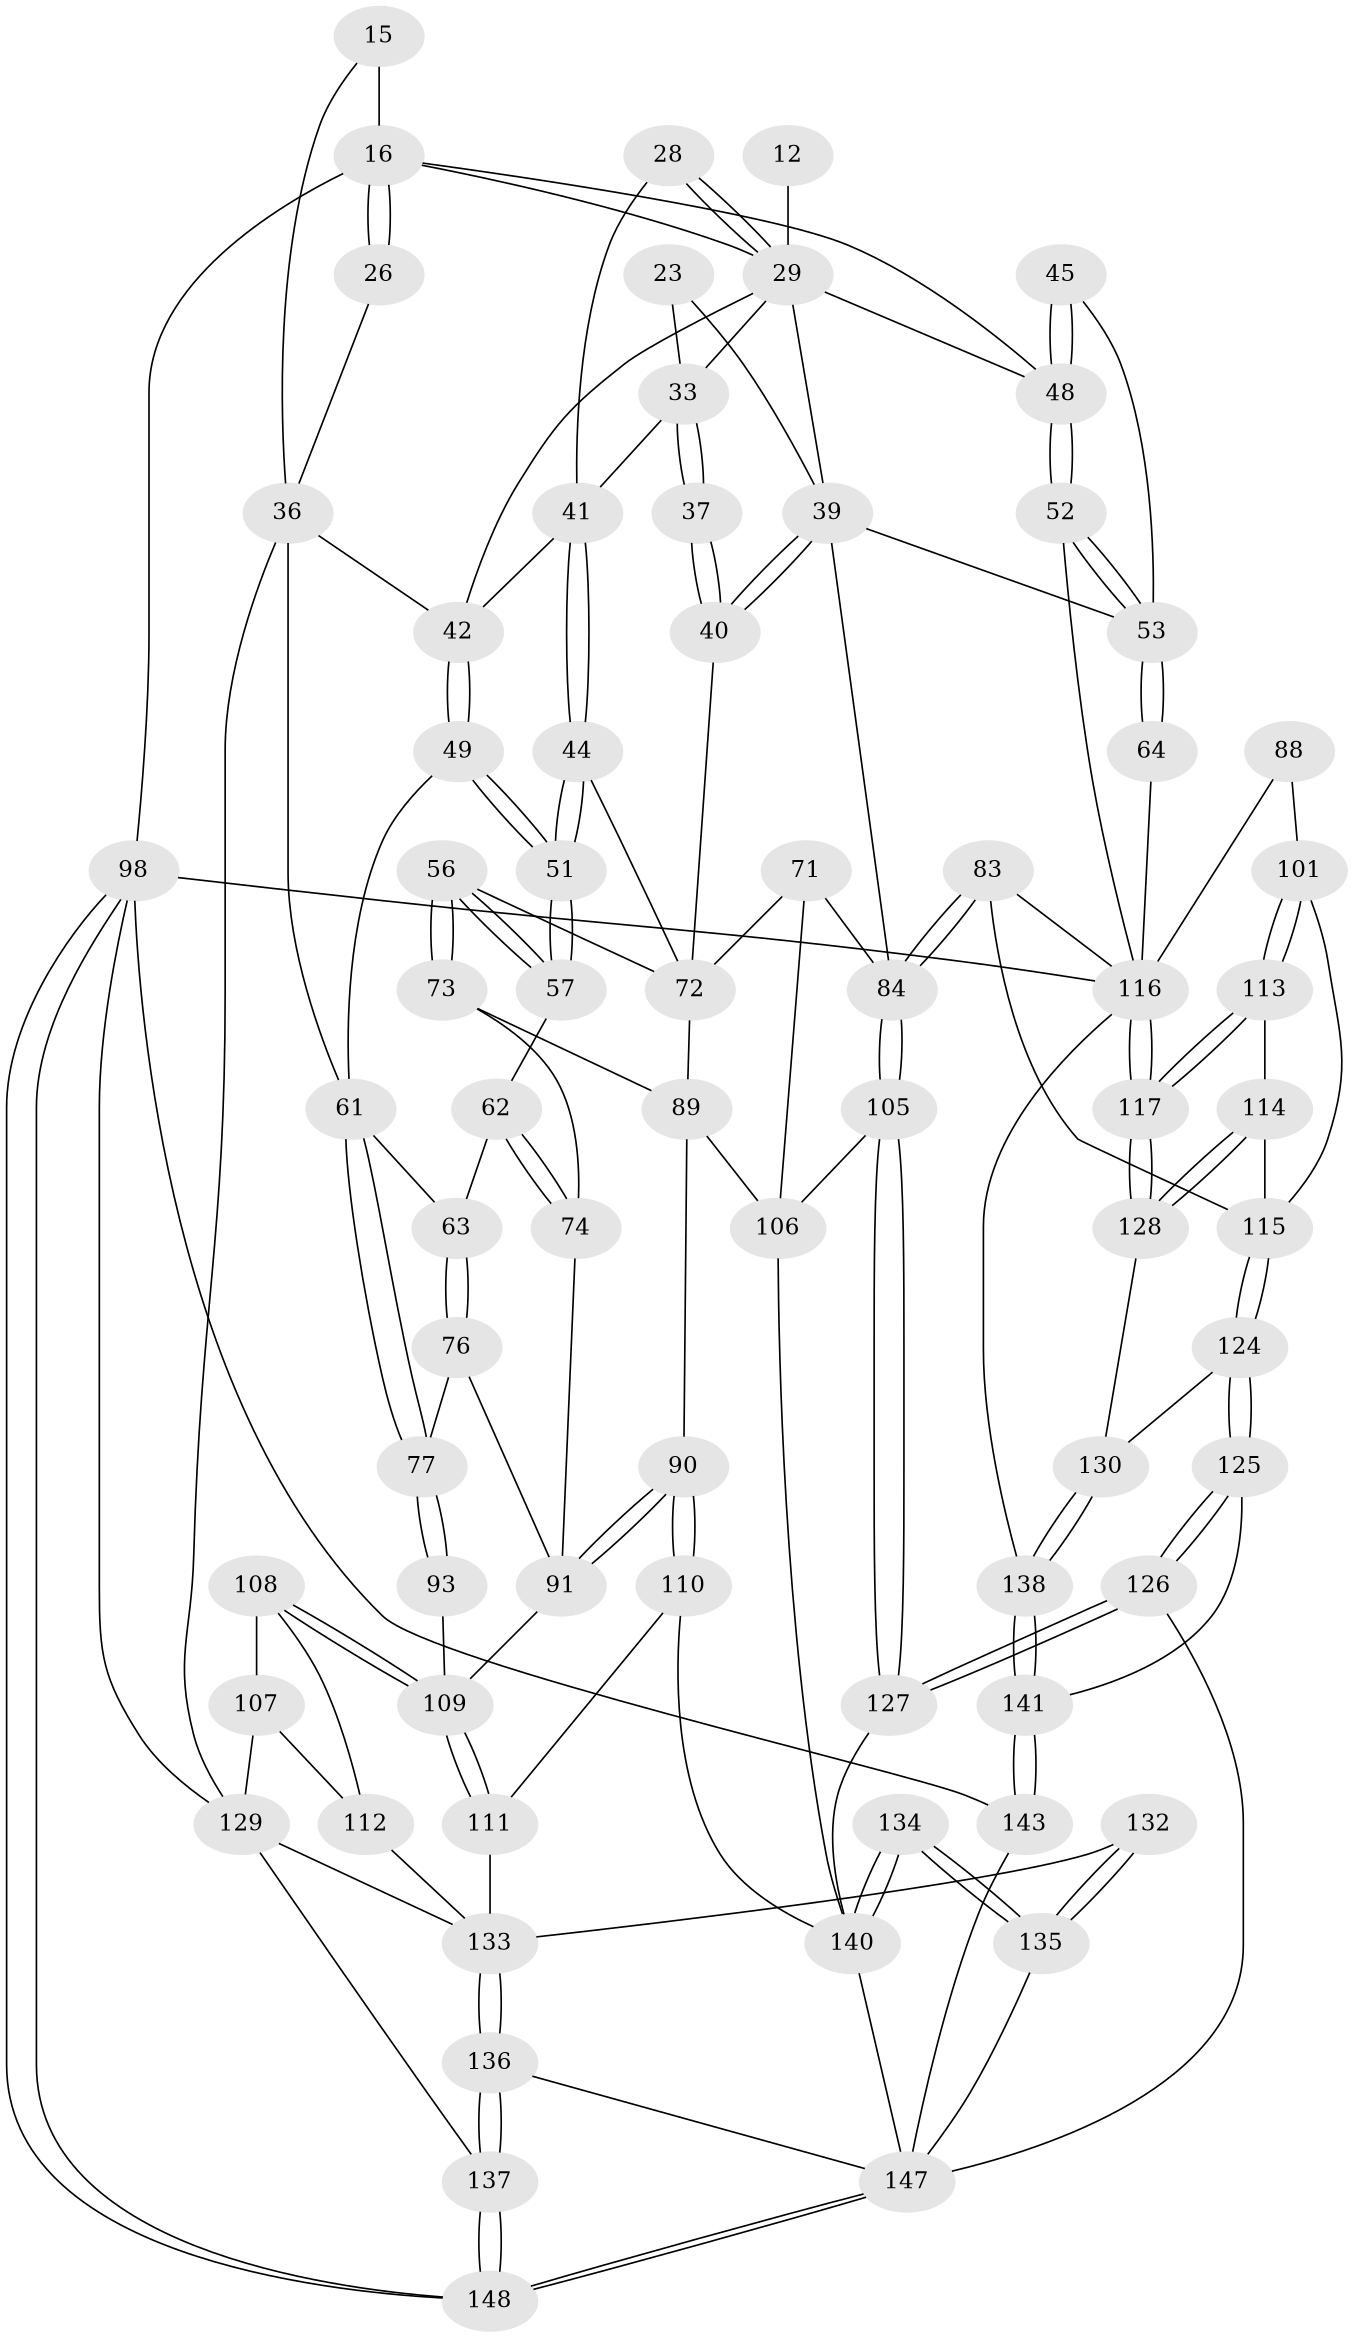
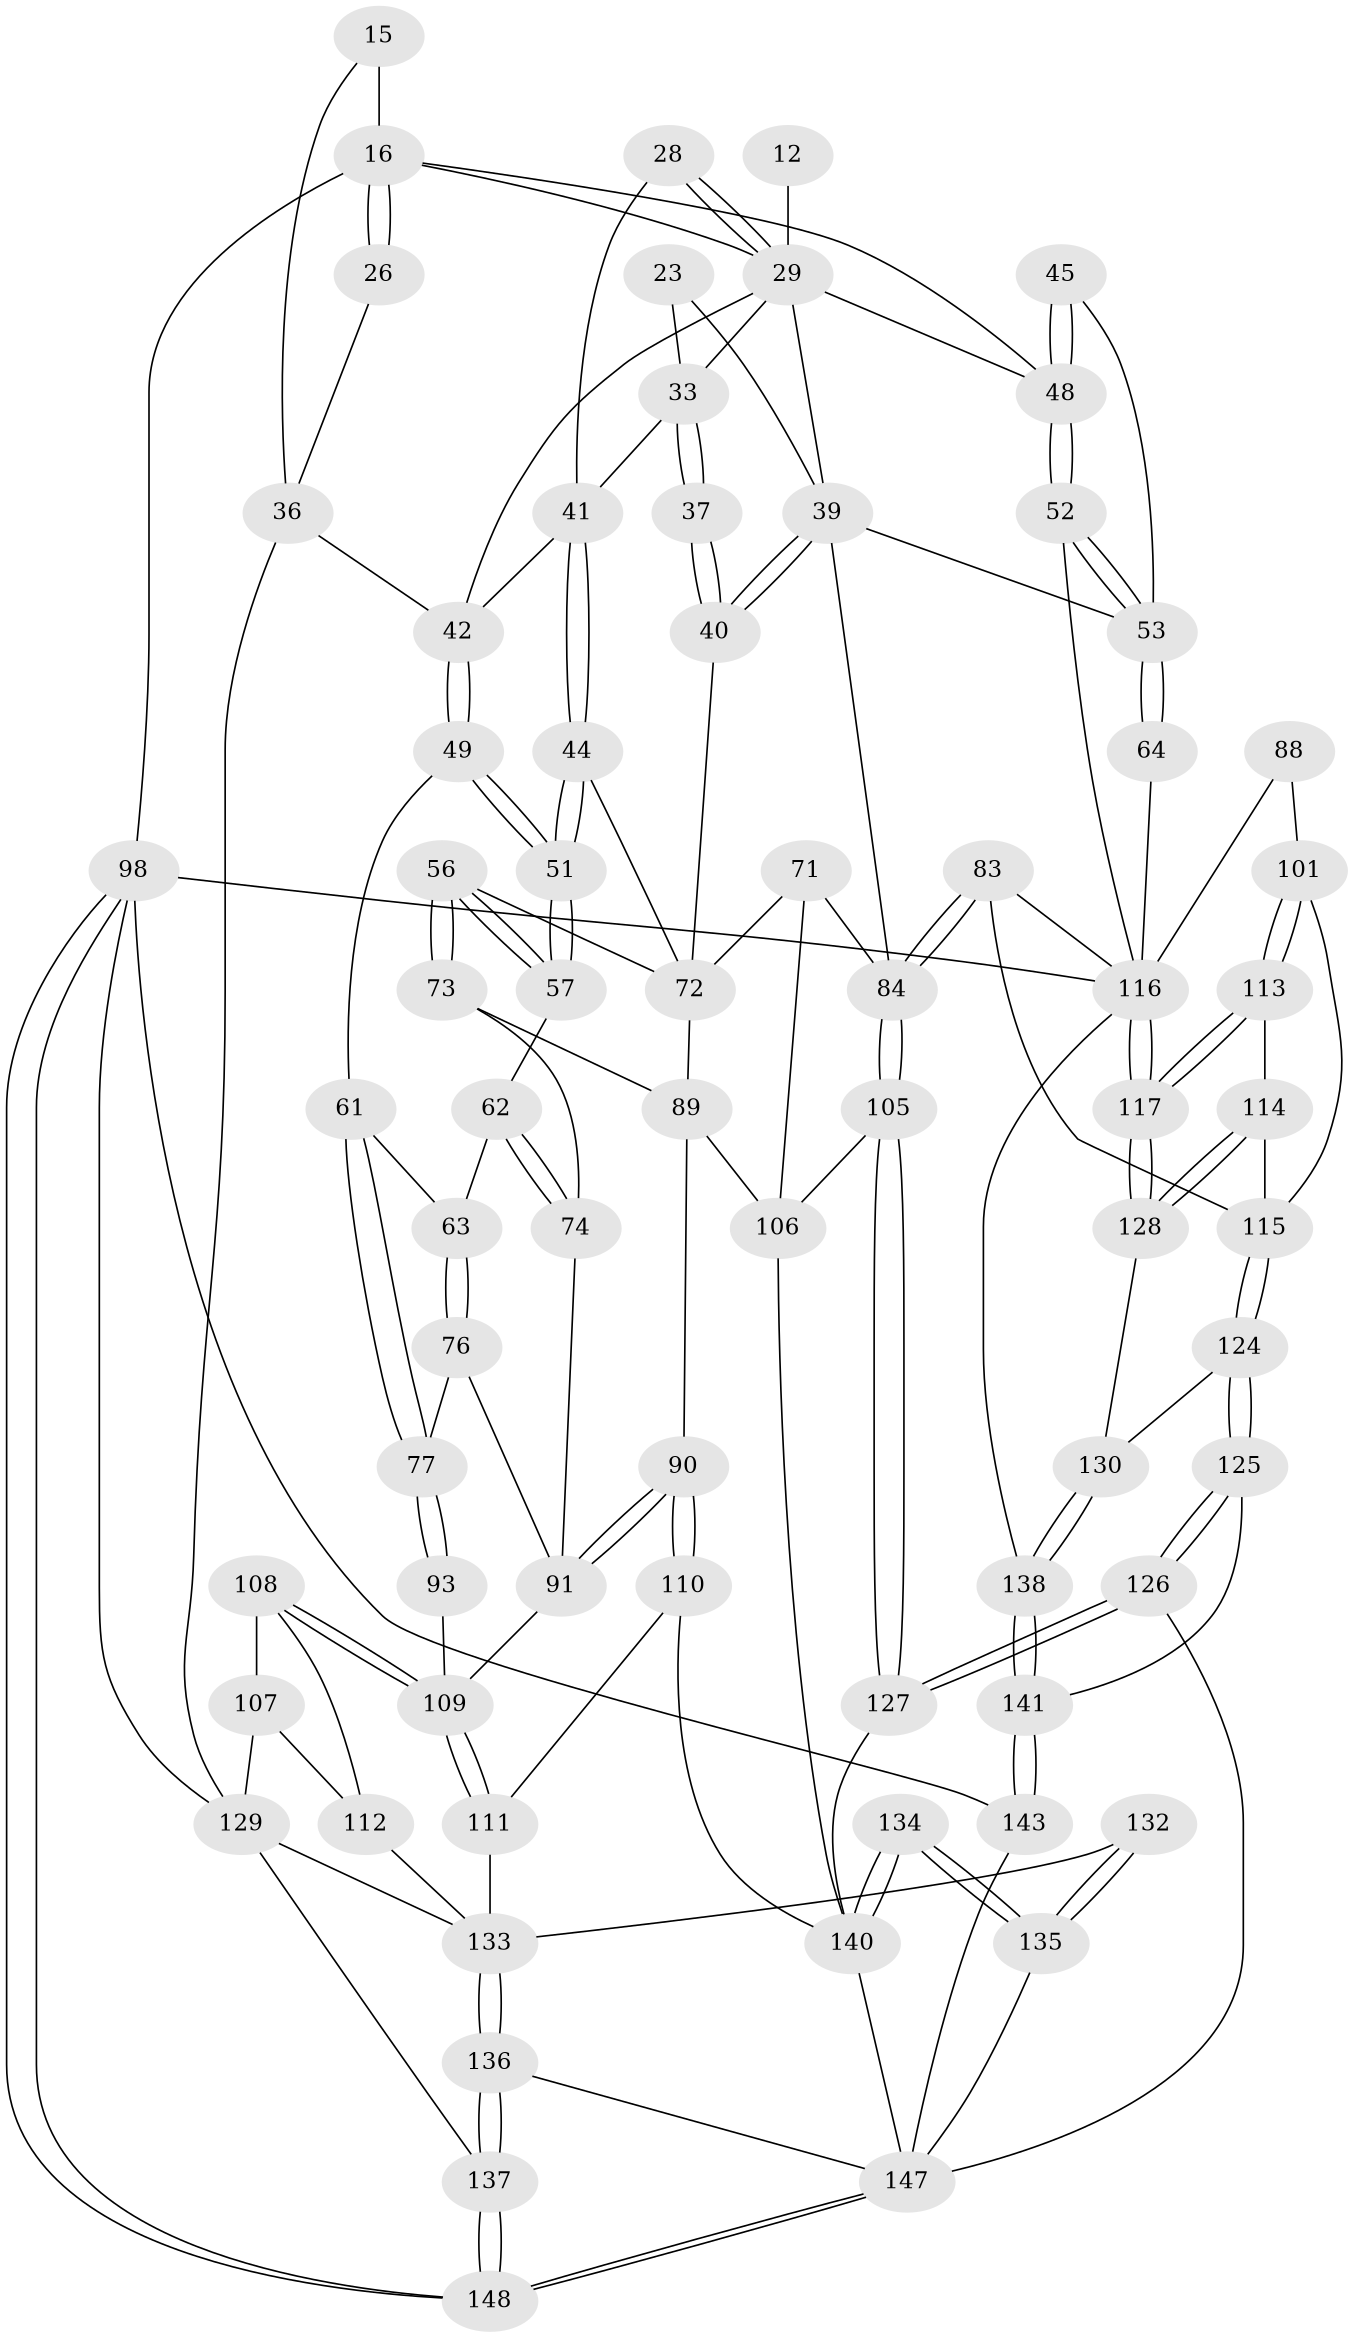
(288, 815) -> none
